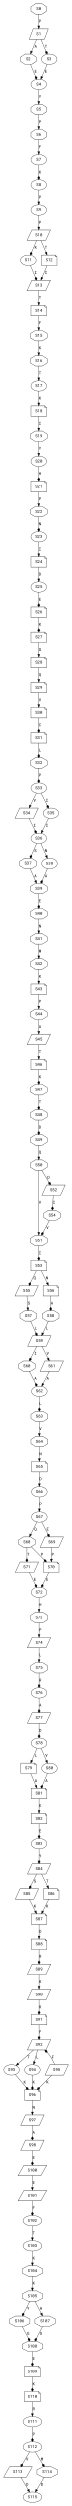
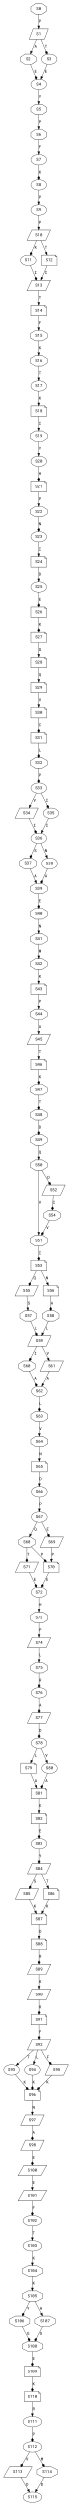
(51, 2058) -> (45, 2056)
